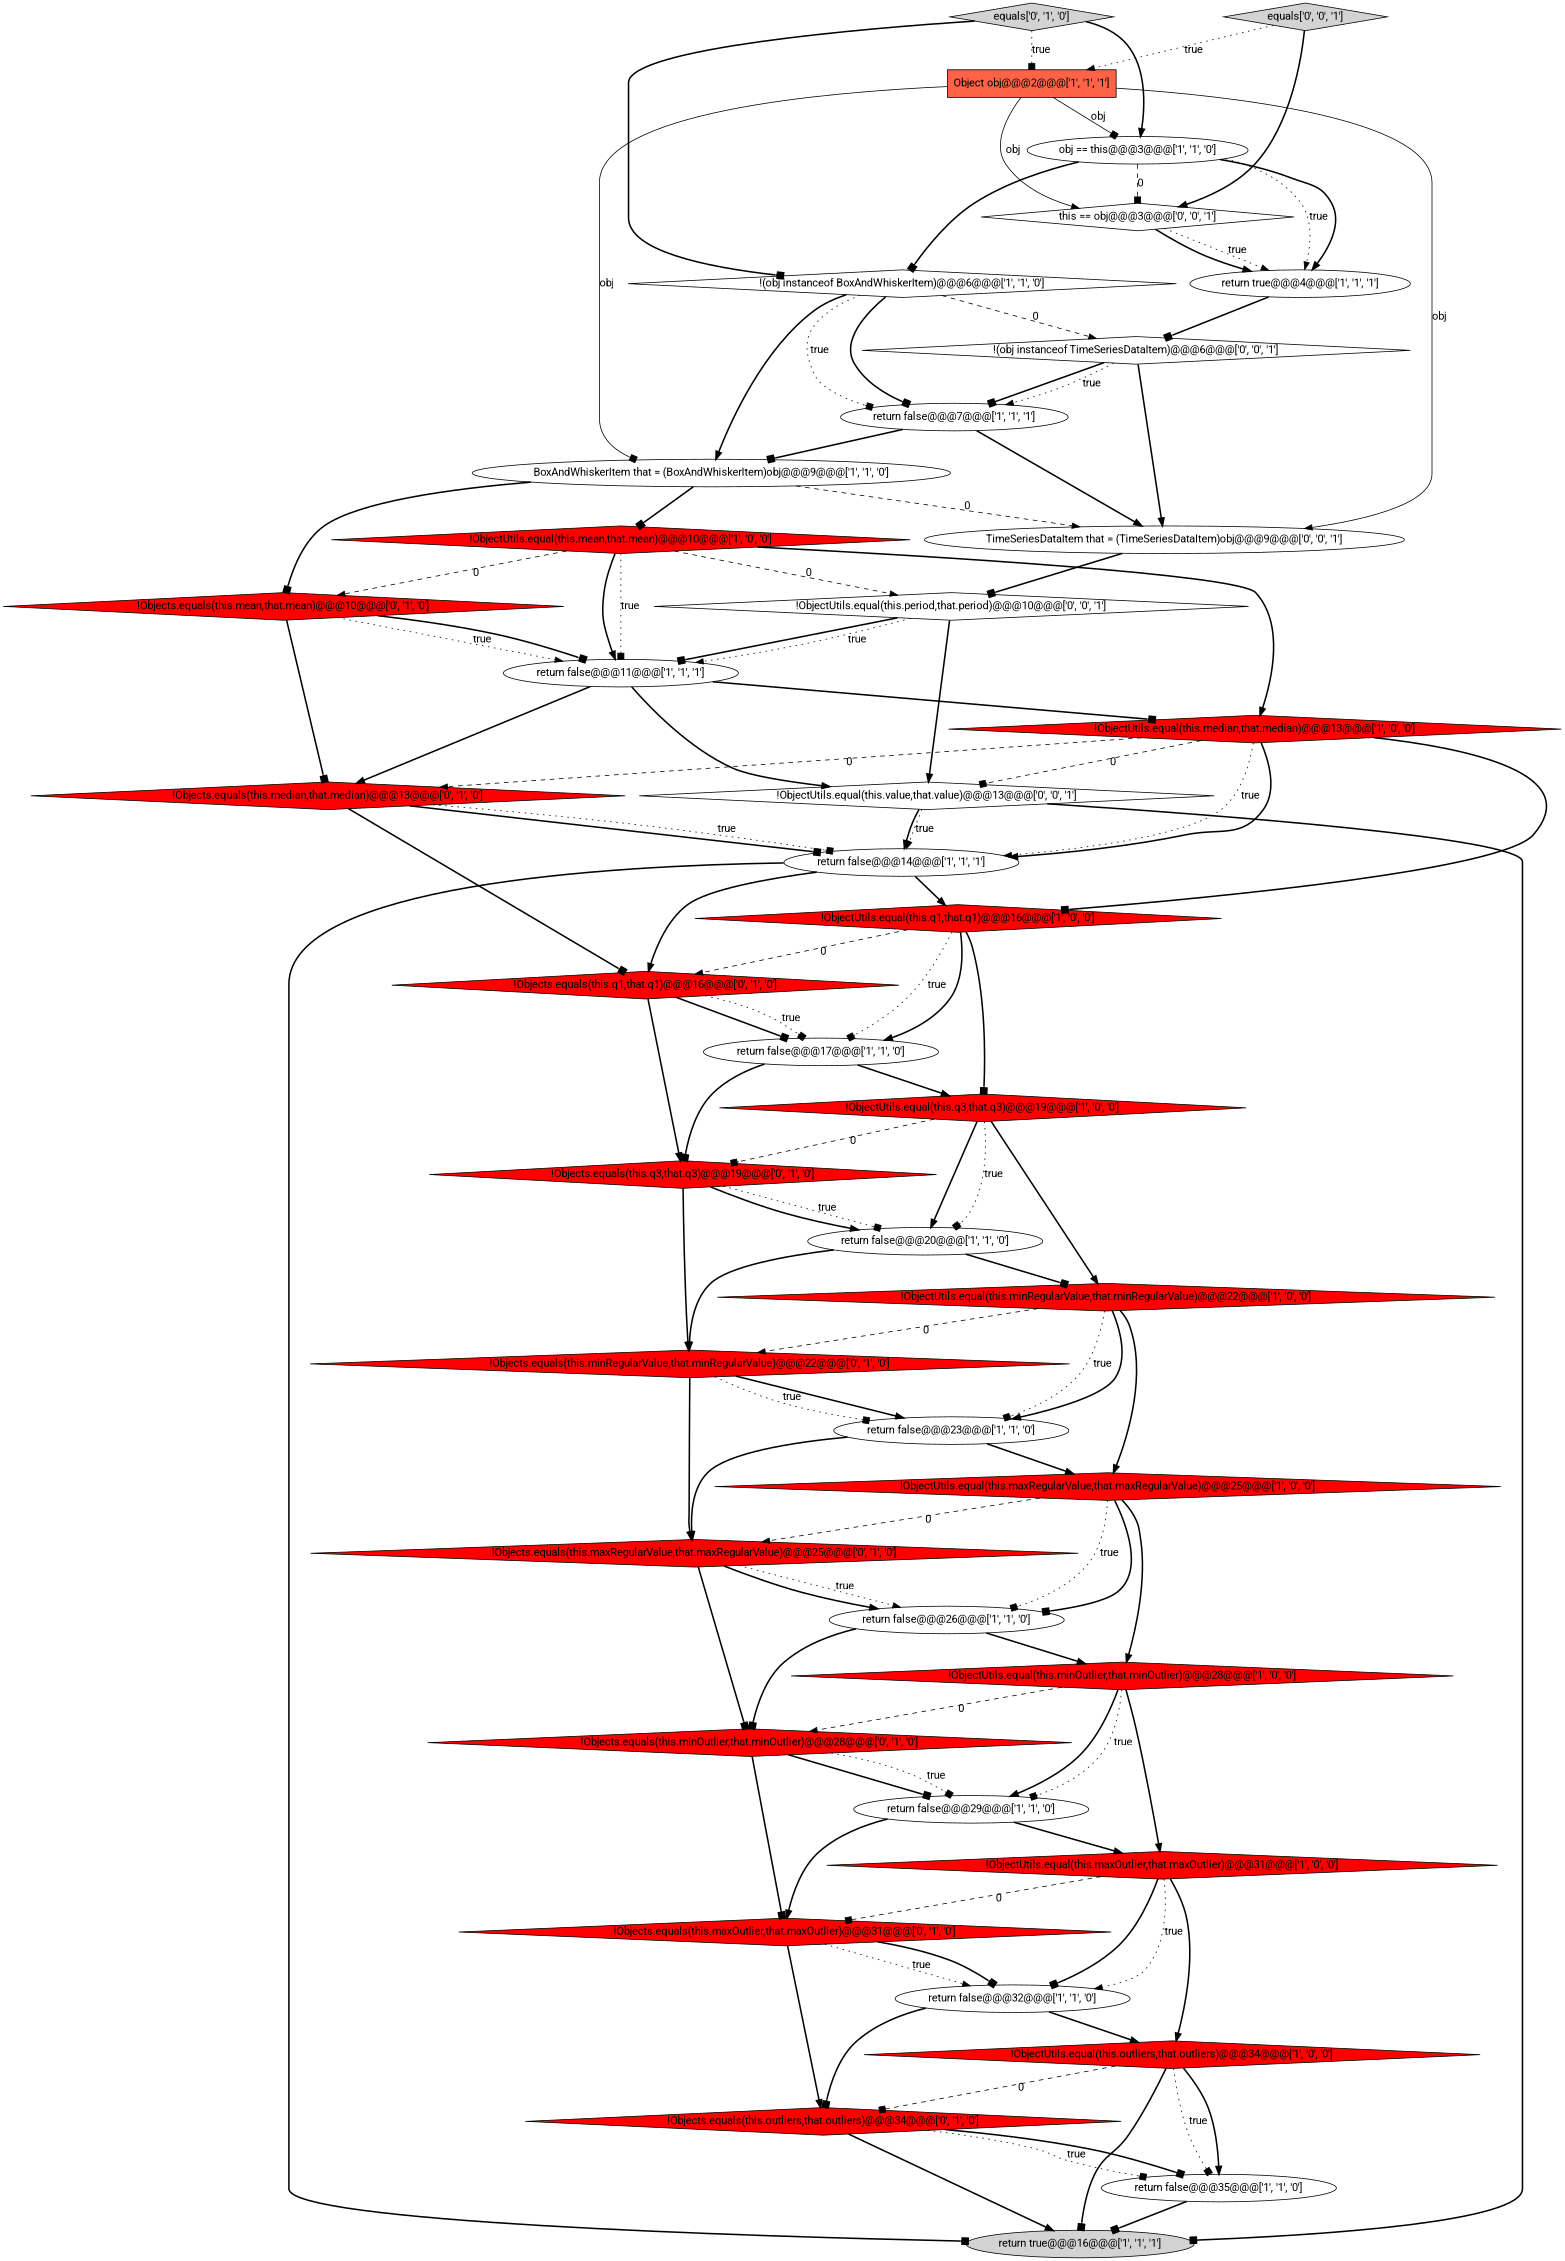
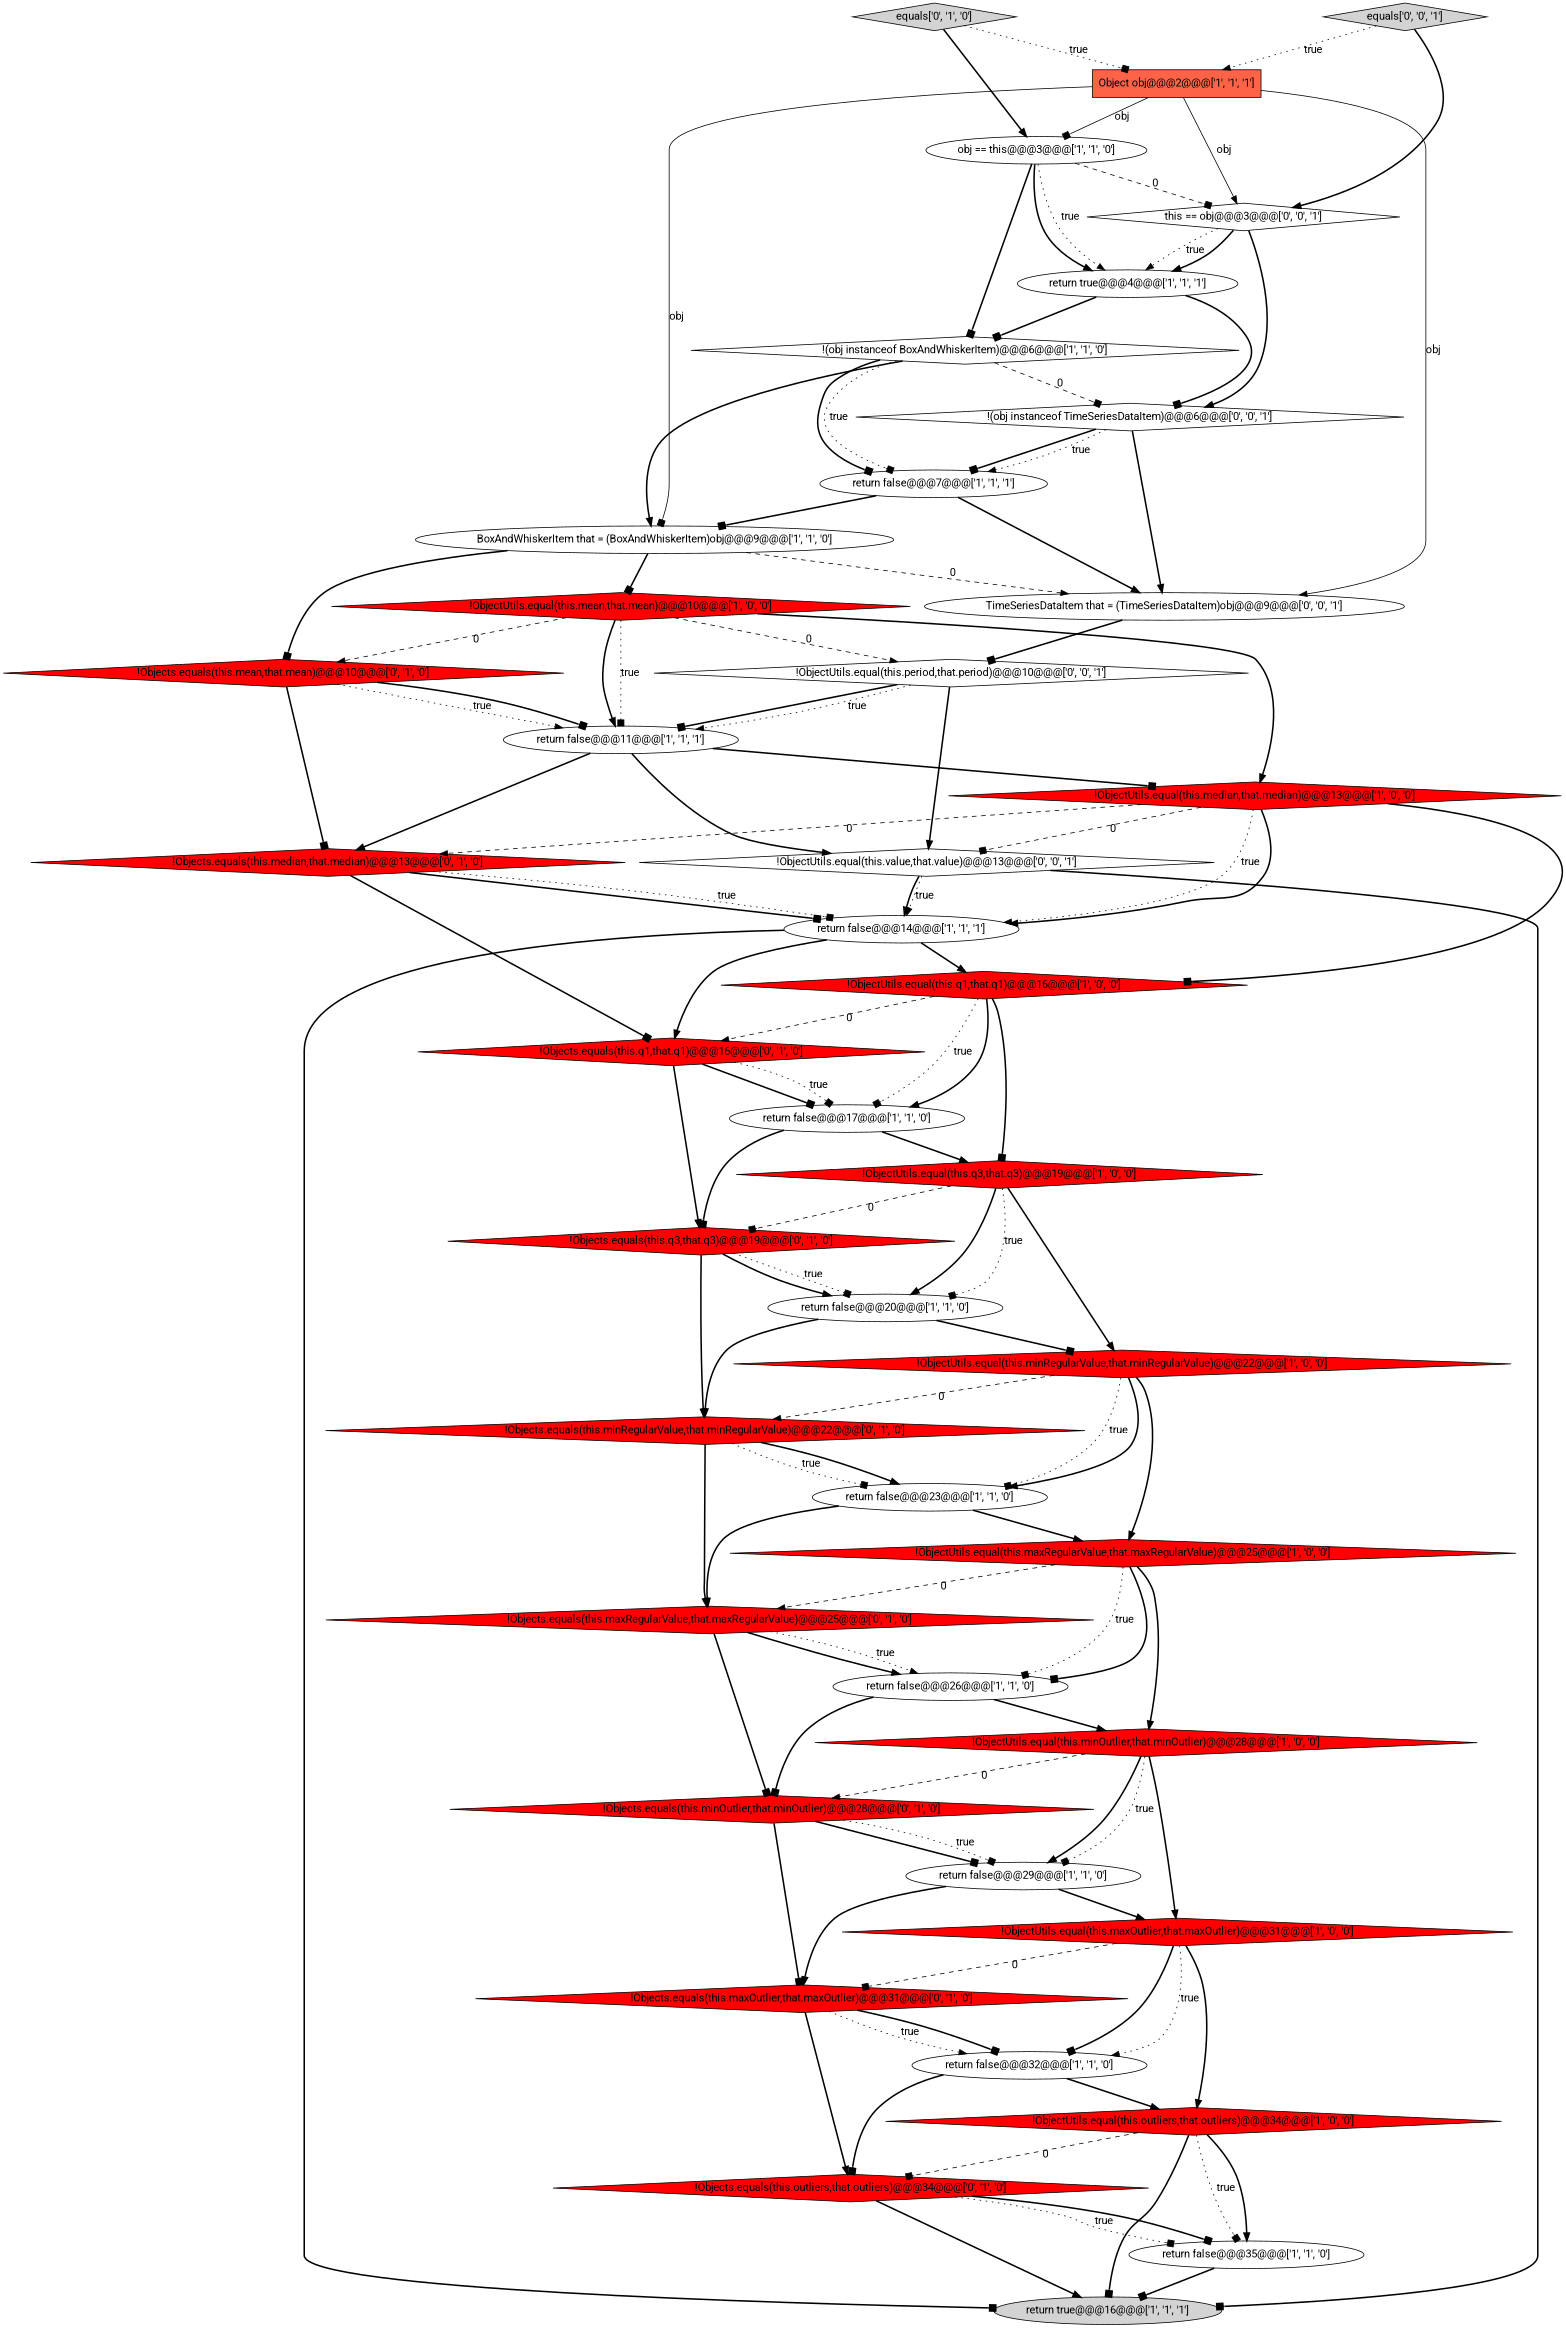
(650, 66) -> (1049, 316)
(1015, 316) -> (1044, 382)
none -> (1267, 328)
